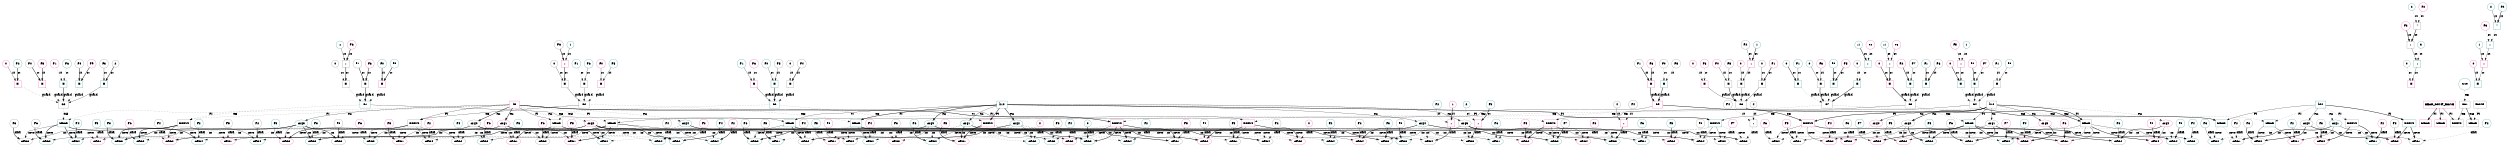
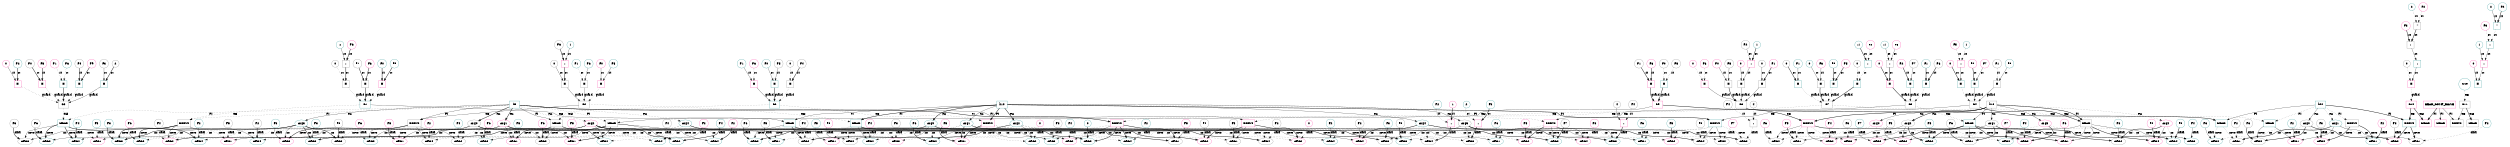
(2421, 45) -> none
(514, 105) -> (514, 105)
none -> (2411, 105)
(2465, 105) -> (2465, 105)
(2480, 105) -> none
